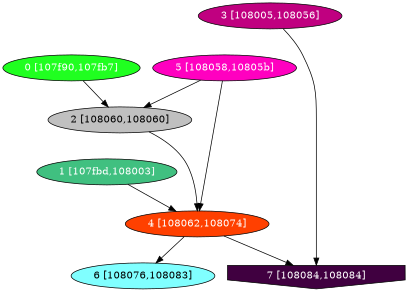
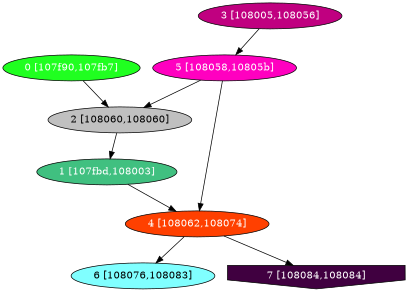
(316, 139) -> (250, 39)
(184, 160) -> (114, 142)
